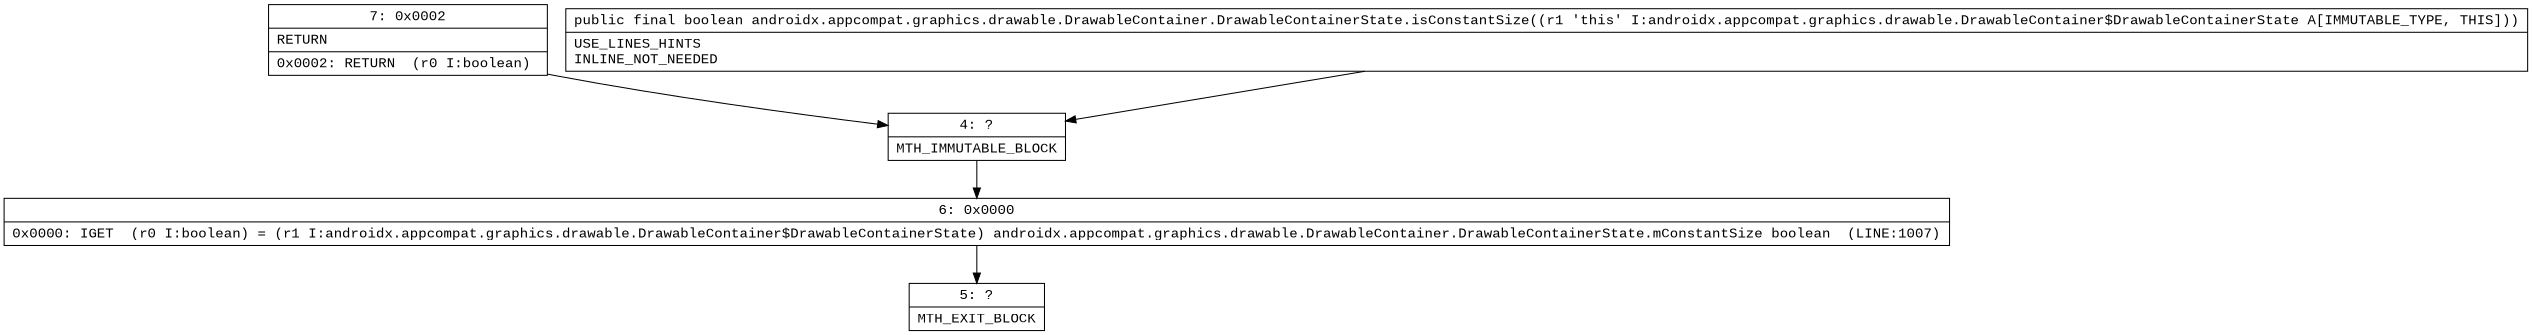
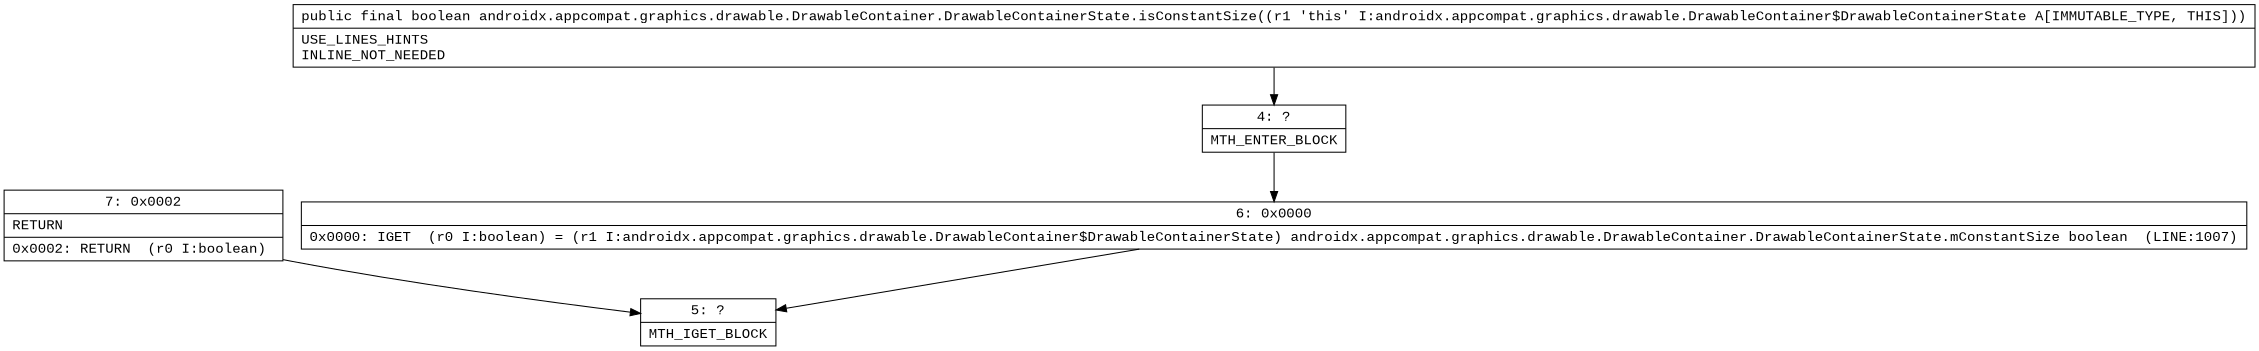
(712, 102) -> (456, 289)
(977, 148) -> (1274, 140)
(977, 318) -> (708, 334)
